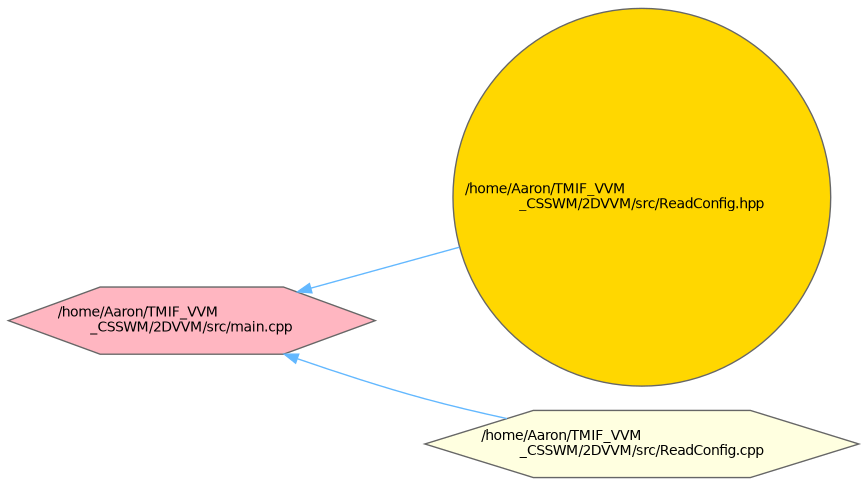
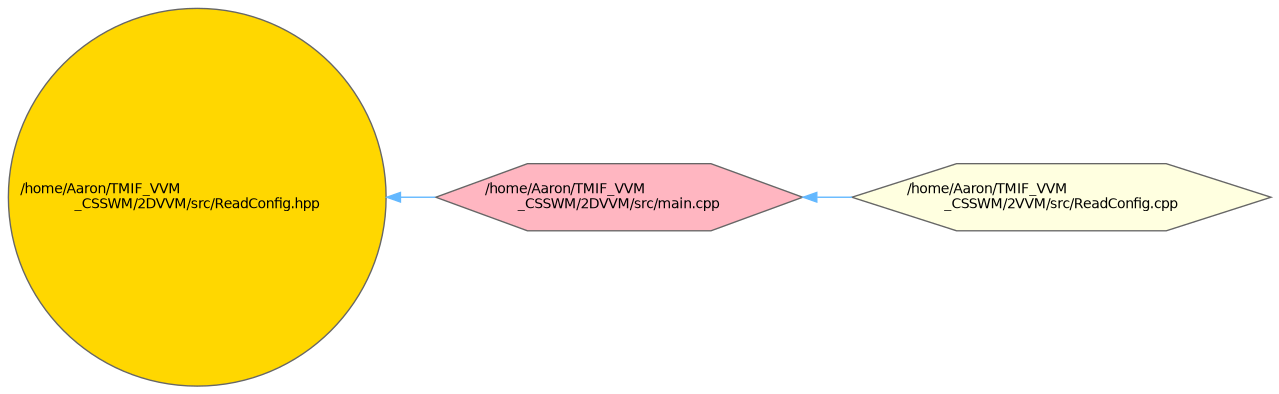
(385, 268) -> (418, 197)
(642, 444) -> (1061, 197)
